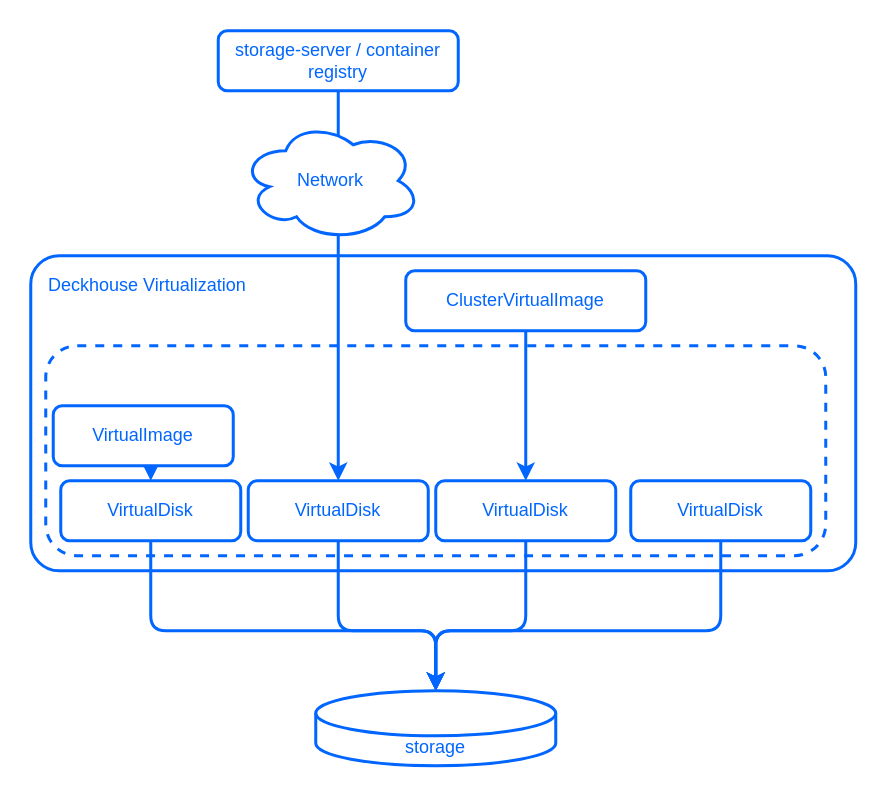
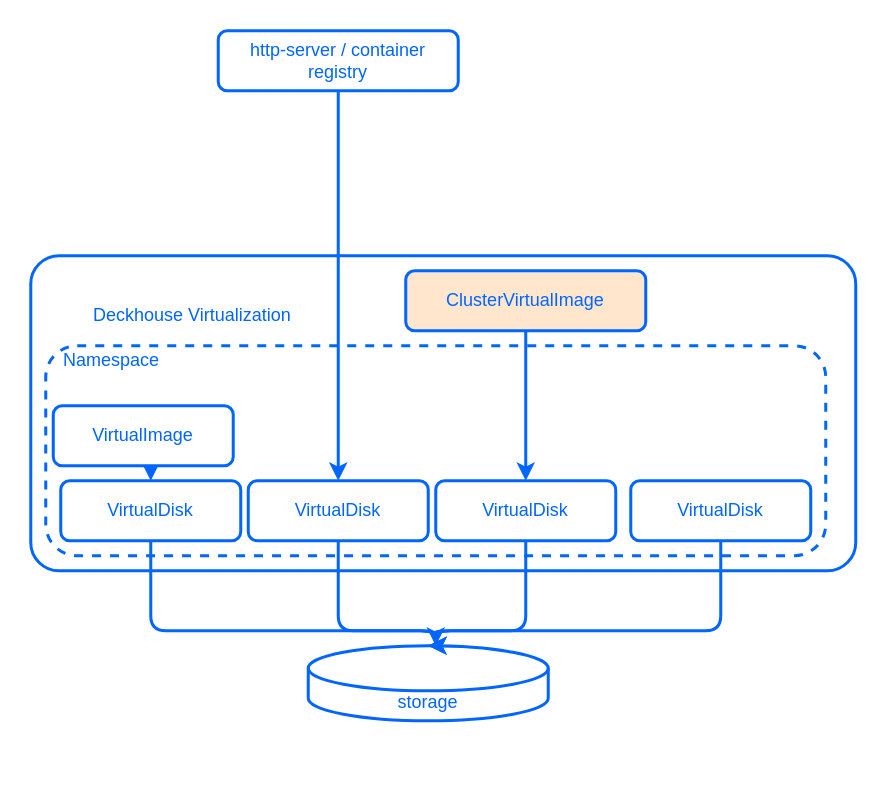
(338, 61) -> (338, 61)
(331, 181) -> none
(151, 286) -> (196, 316)
(526, 301) -> (526, 301)
none -> (128, 361)
(436, 728) -> (428, 683)
